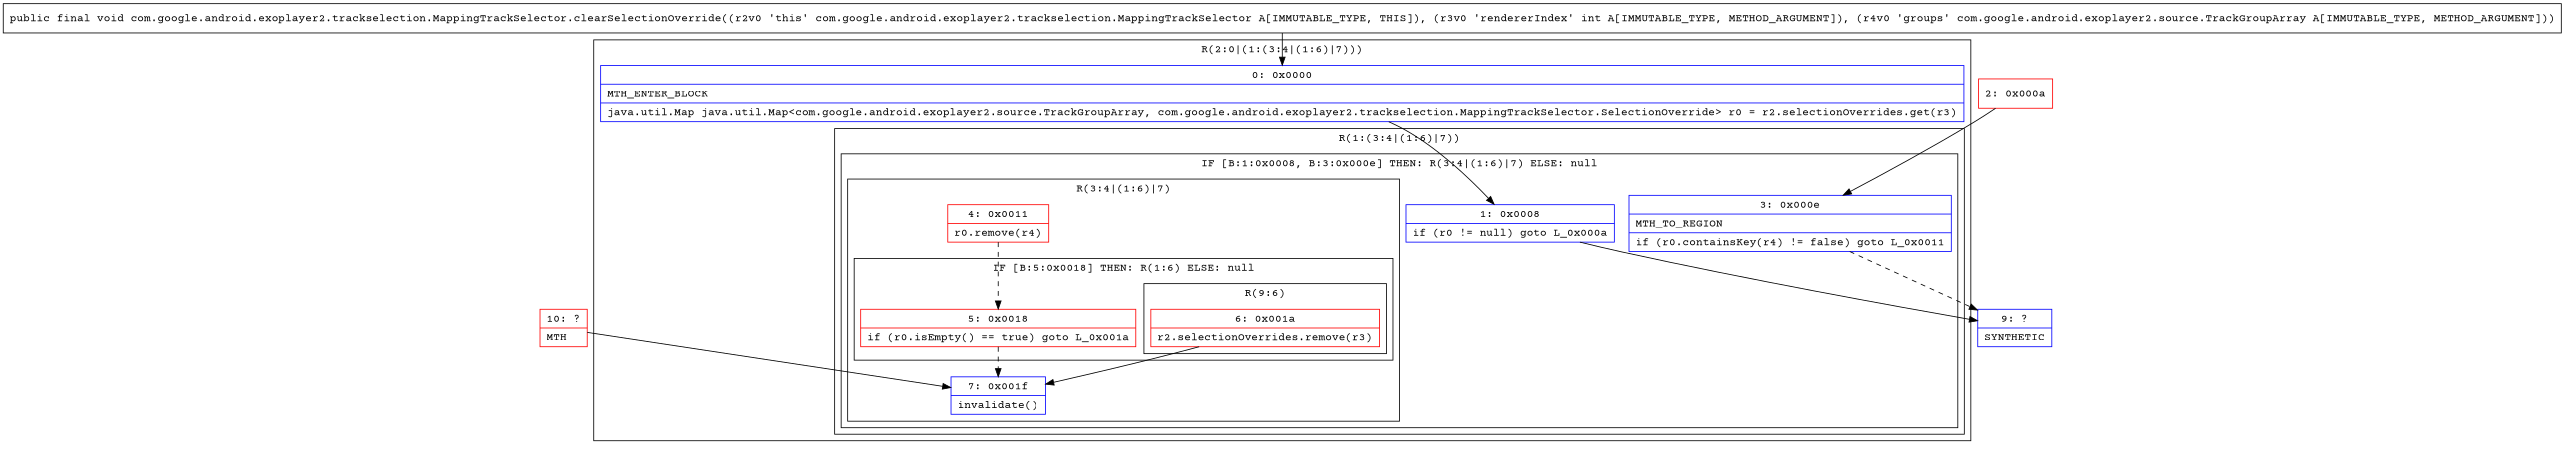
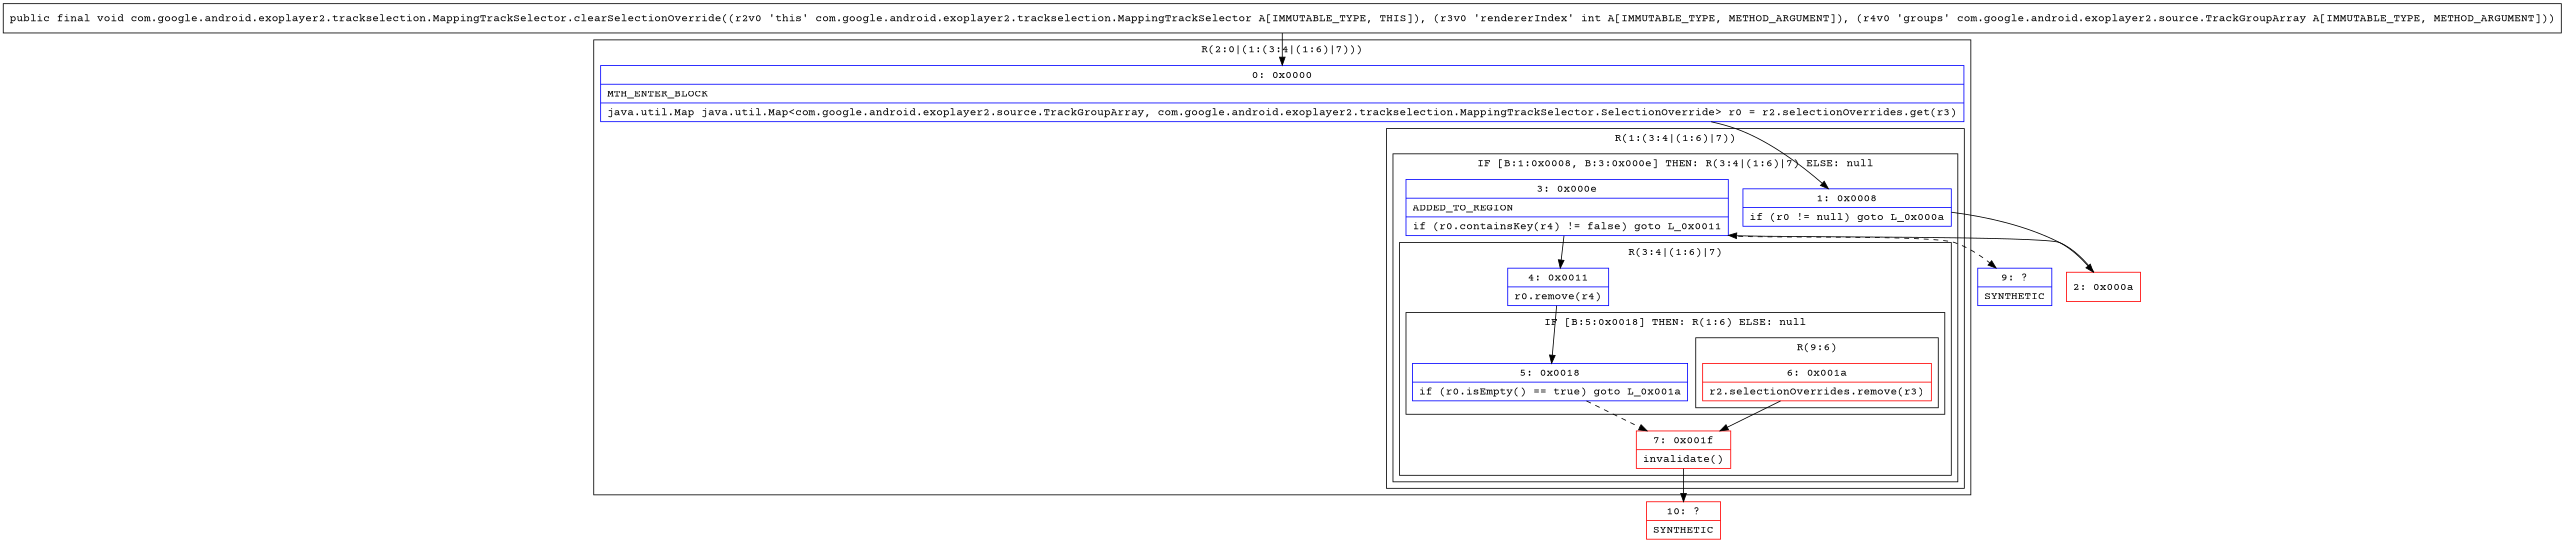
(998, 223) -> (1558, 287)
(1679, 223) -> (1463, 207)
none -> (1563, 248)
(998, 272) -> (1554, 330)
(1774, 283) -> (2024, 228)
(998, 328) -> (1550, 382)
(557, 337) -> (1684, 529)
(765, 359) -> (1684, 481)
(998, 396) -> (1684, 450)
